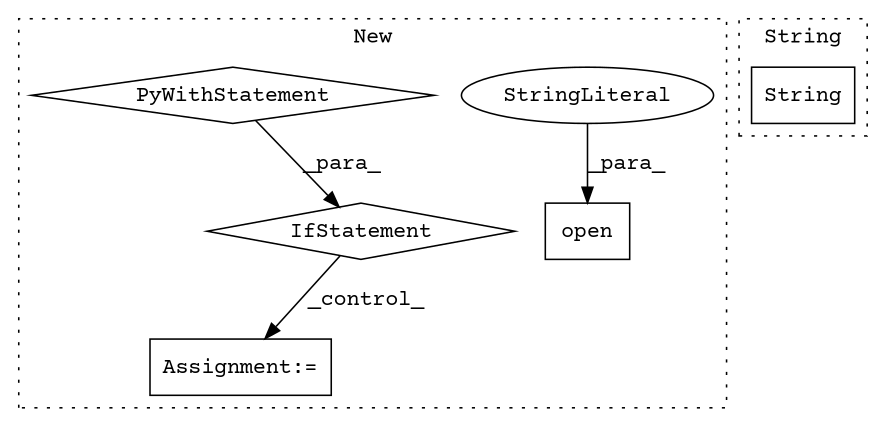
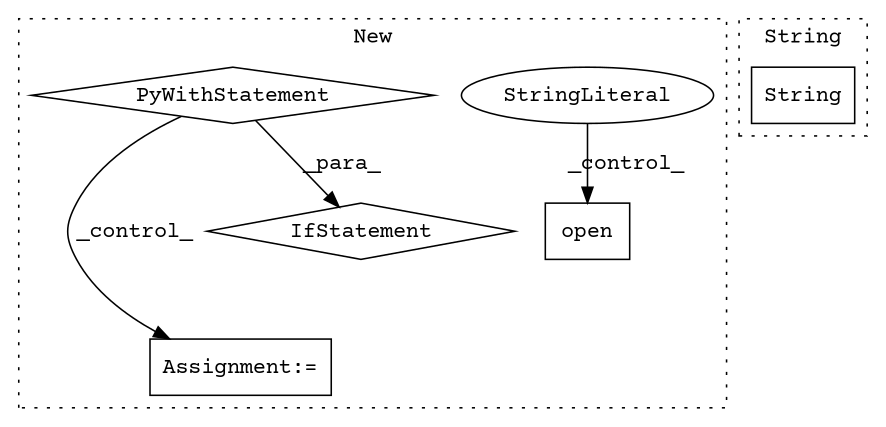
(627, 163) -> (627, 163)
(308, 291) -> (70, 217)
